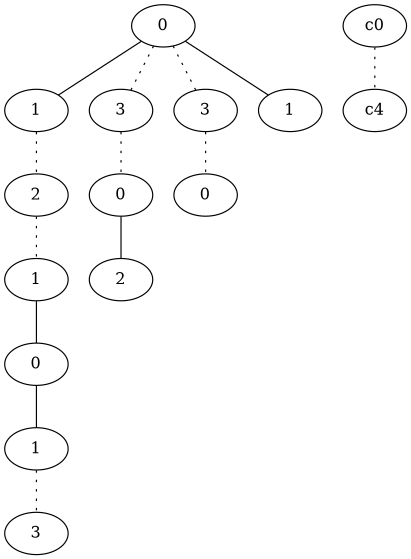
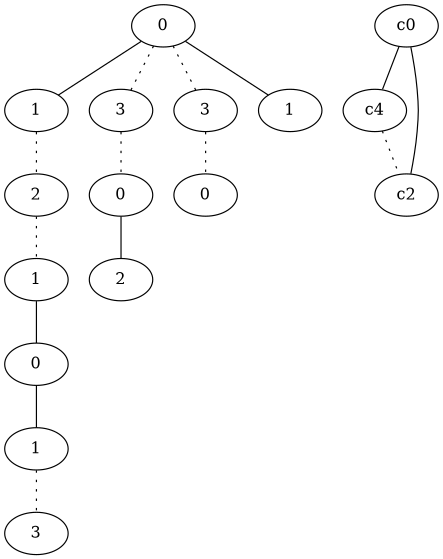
(375, 68) -> (391, 68)
none -> (407, 195)
